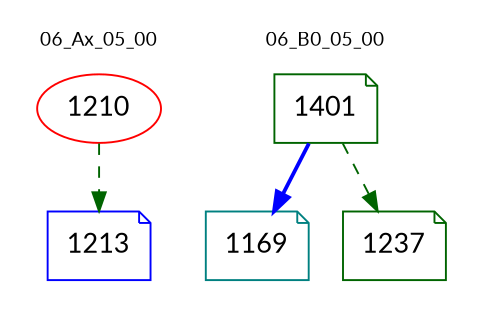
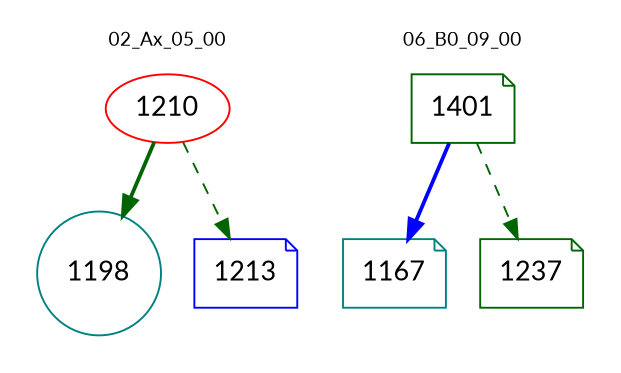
(99, 41) -> (168, 41)
(326, 41) -> (463, 41)
(257, 246) -> (394, 273)
none -> (99, 273)
